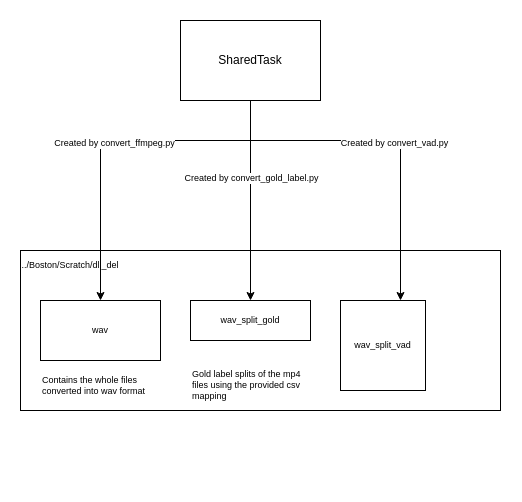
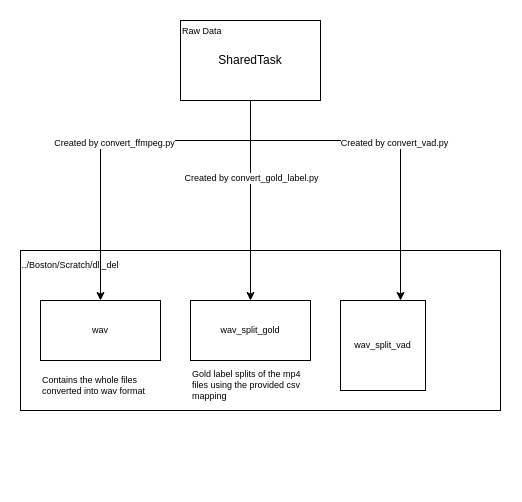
none -> (216, 31)
(251, 321) -> (251, 331)
